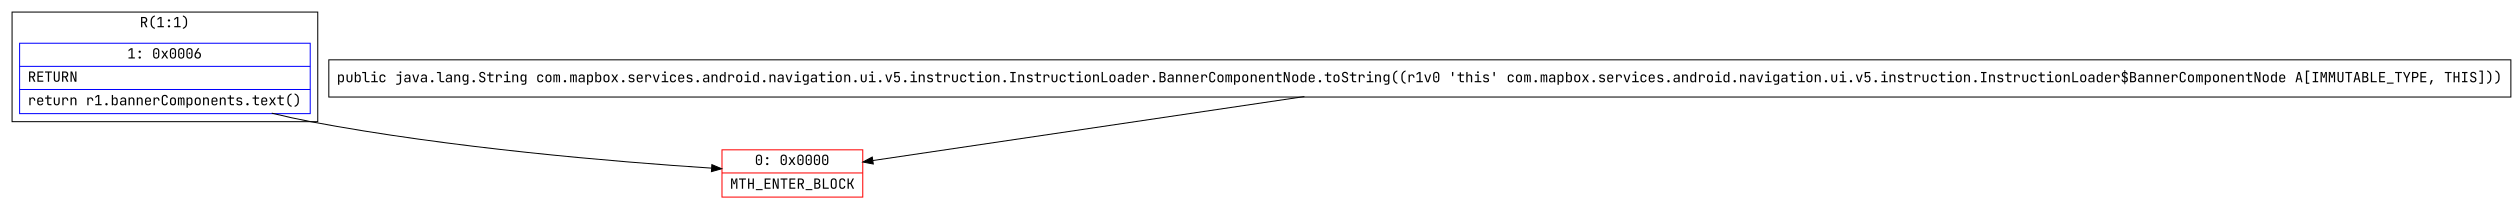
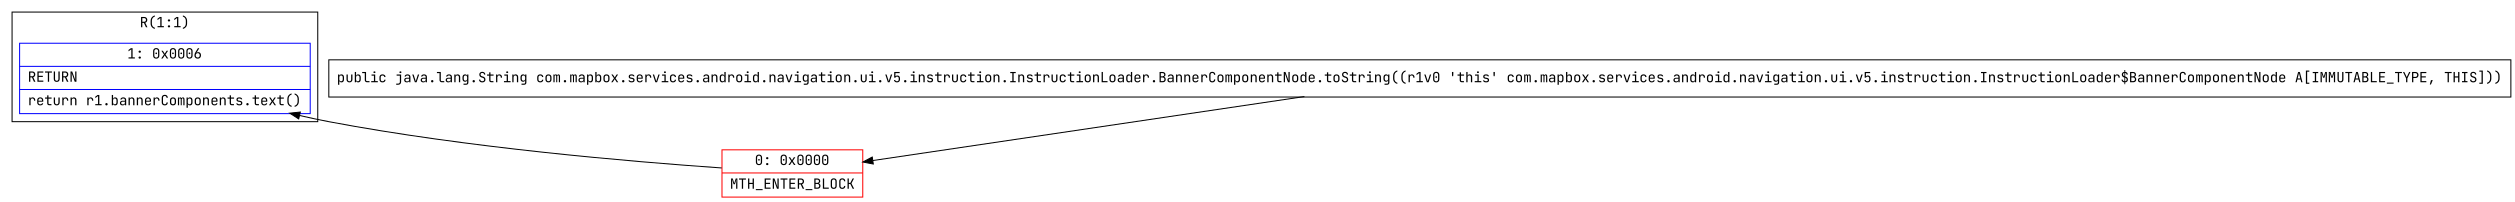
(491, 148) -> (510, 148)
